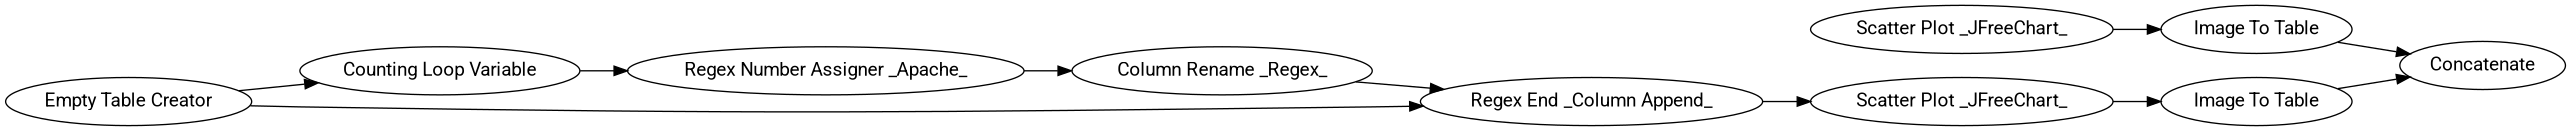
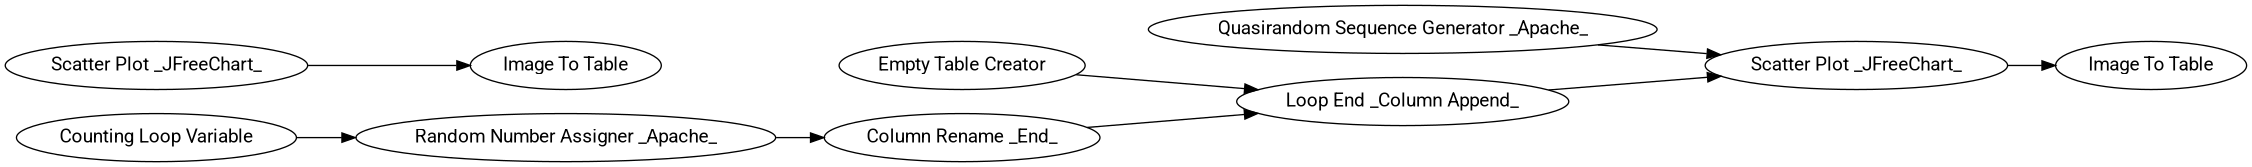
none -> (1403, 29)
(2483, 65) -> none
(826, 71) -> (566, 138)
(1222, 71) -> (962, 138)
(272, 87) -> none
(1592, 102) -> (1403, 102)
